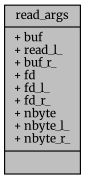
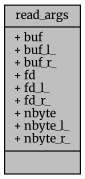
(38, 51) -> (35, 51)
